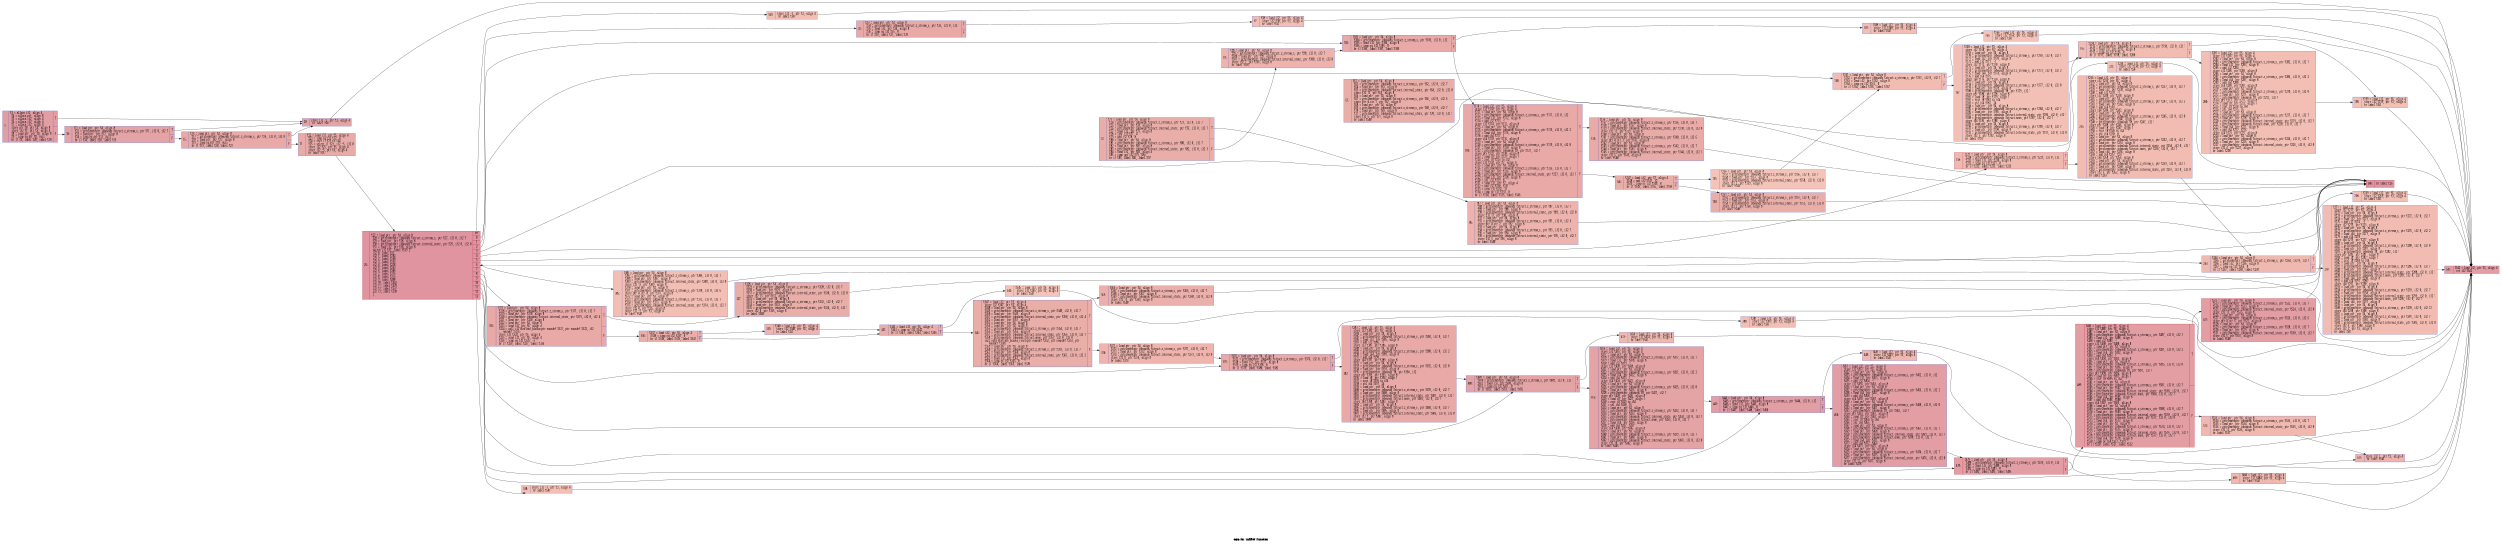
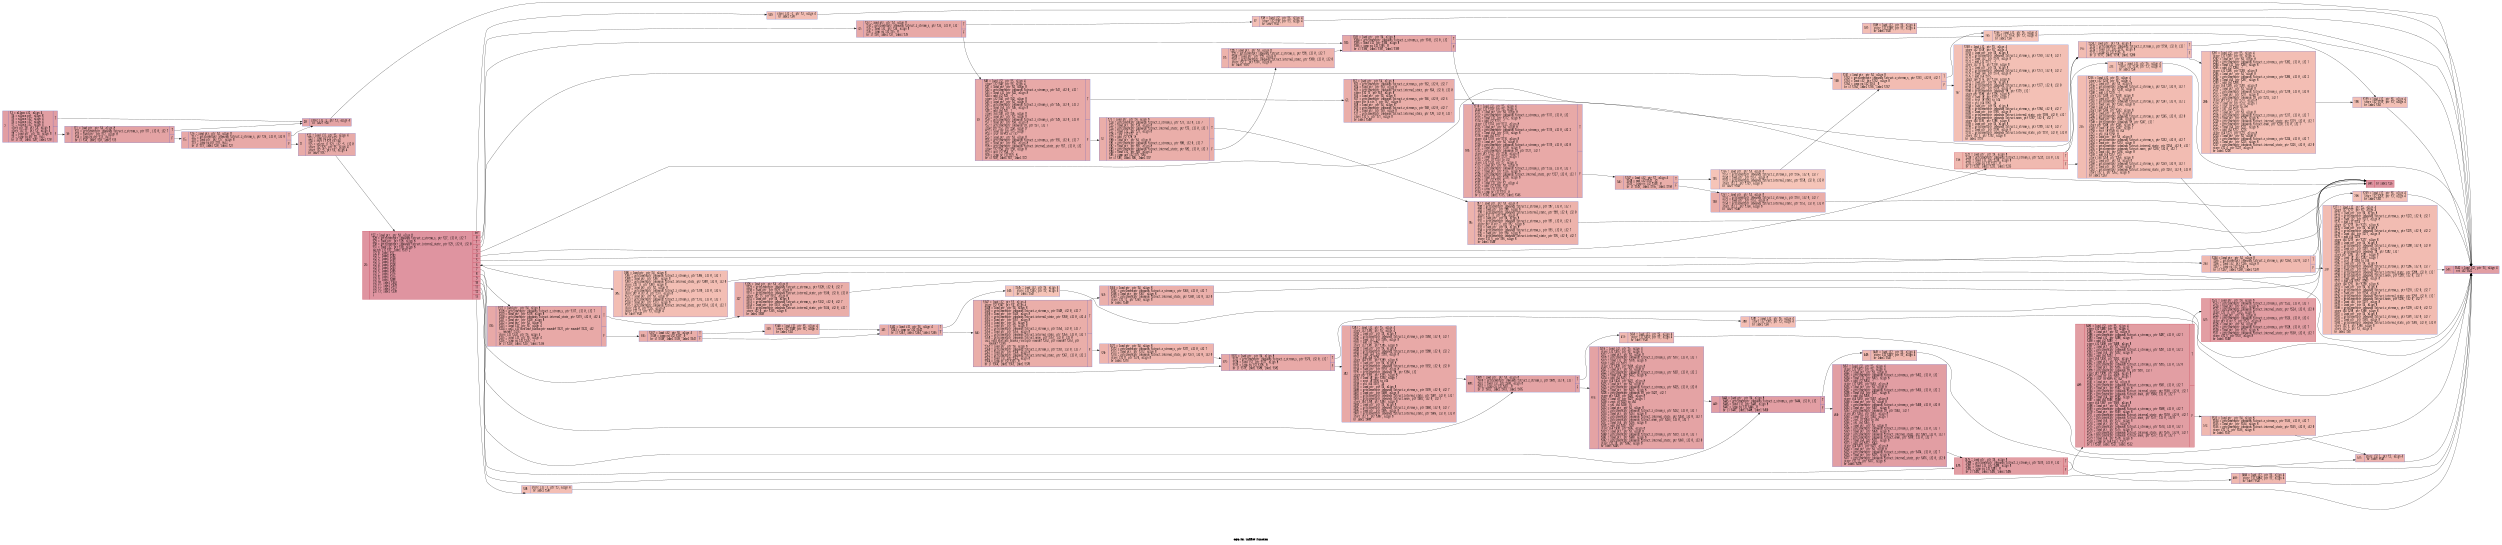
(1658, 26) -> (1719, 39)
(2074, 60) -> (2072, 106)
none -> (1033, 120)
(1647, 139) -> none
